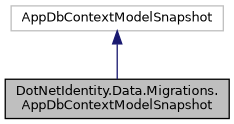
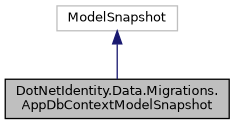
(117, 18) -> (117, 18)
